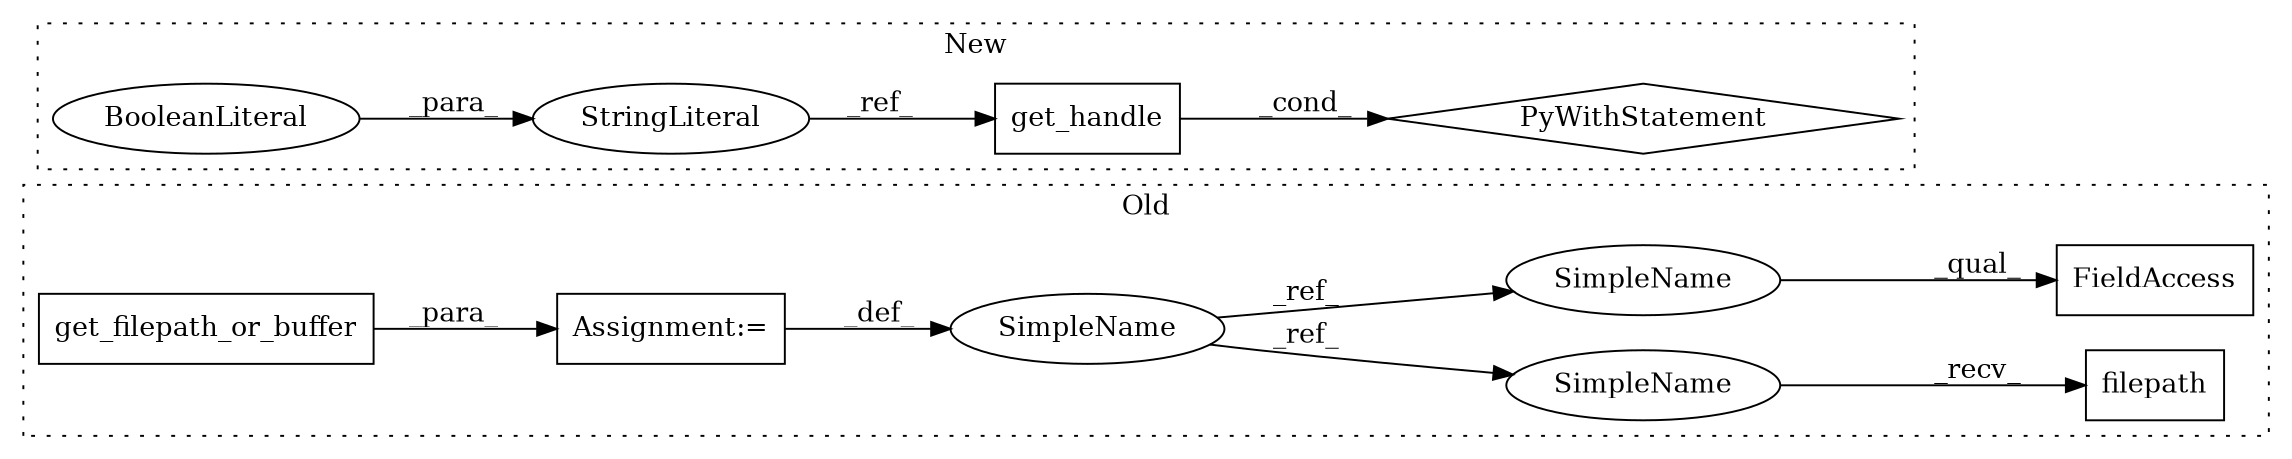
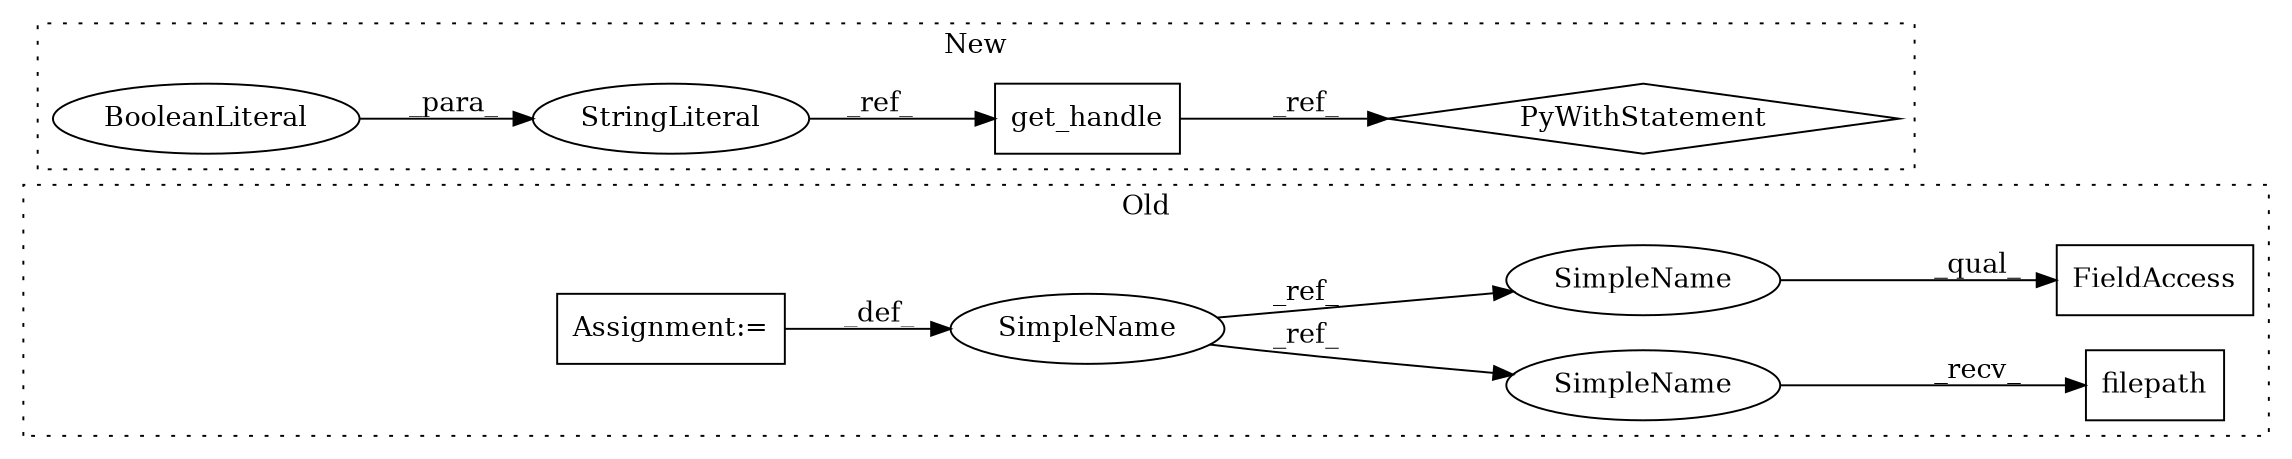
(1306, 104) -> (1306, 104)
(206, 329) -> none
